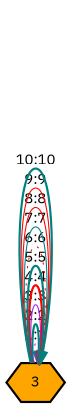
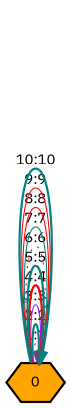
(36, 383) -> (36, 383)
